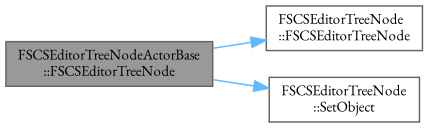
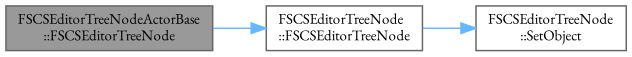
(234, 83) -> (442, 28)
